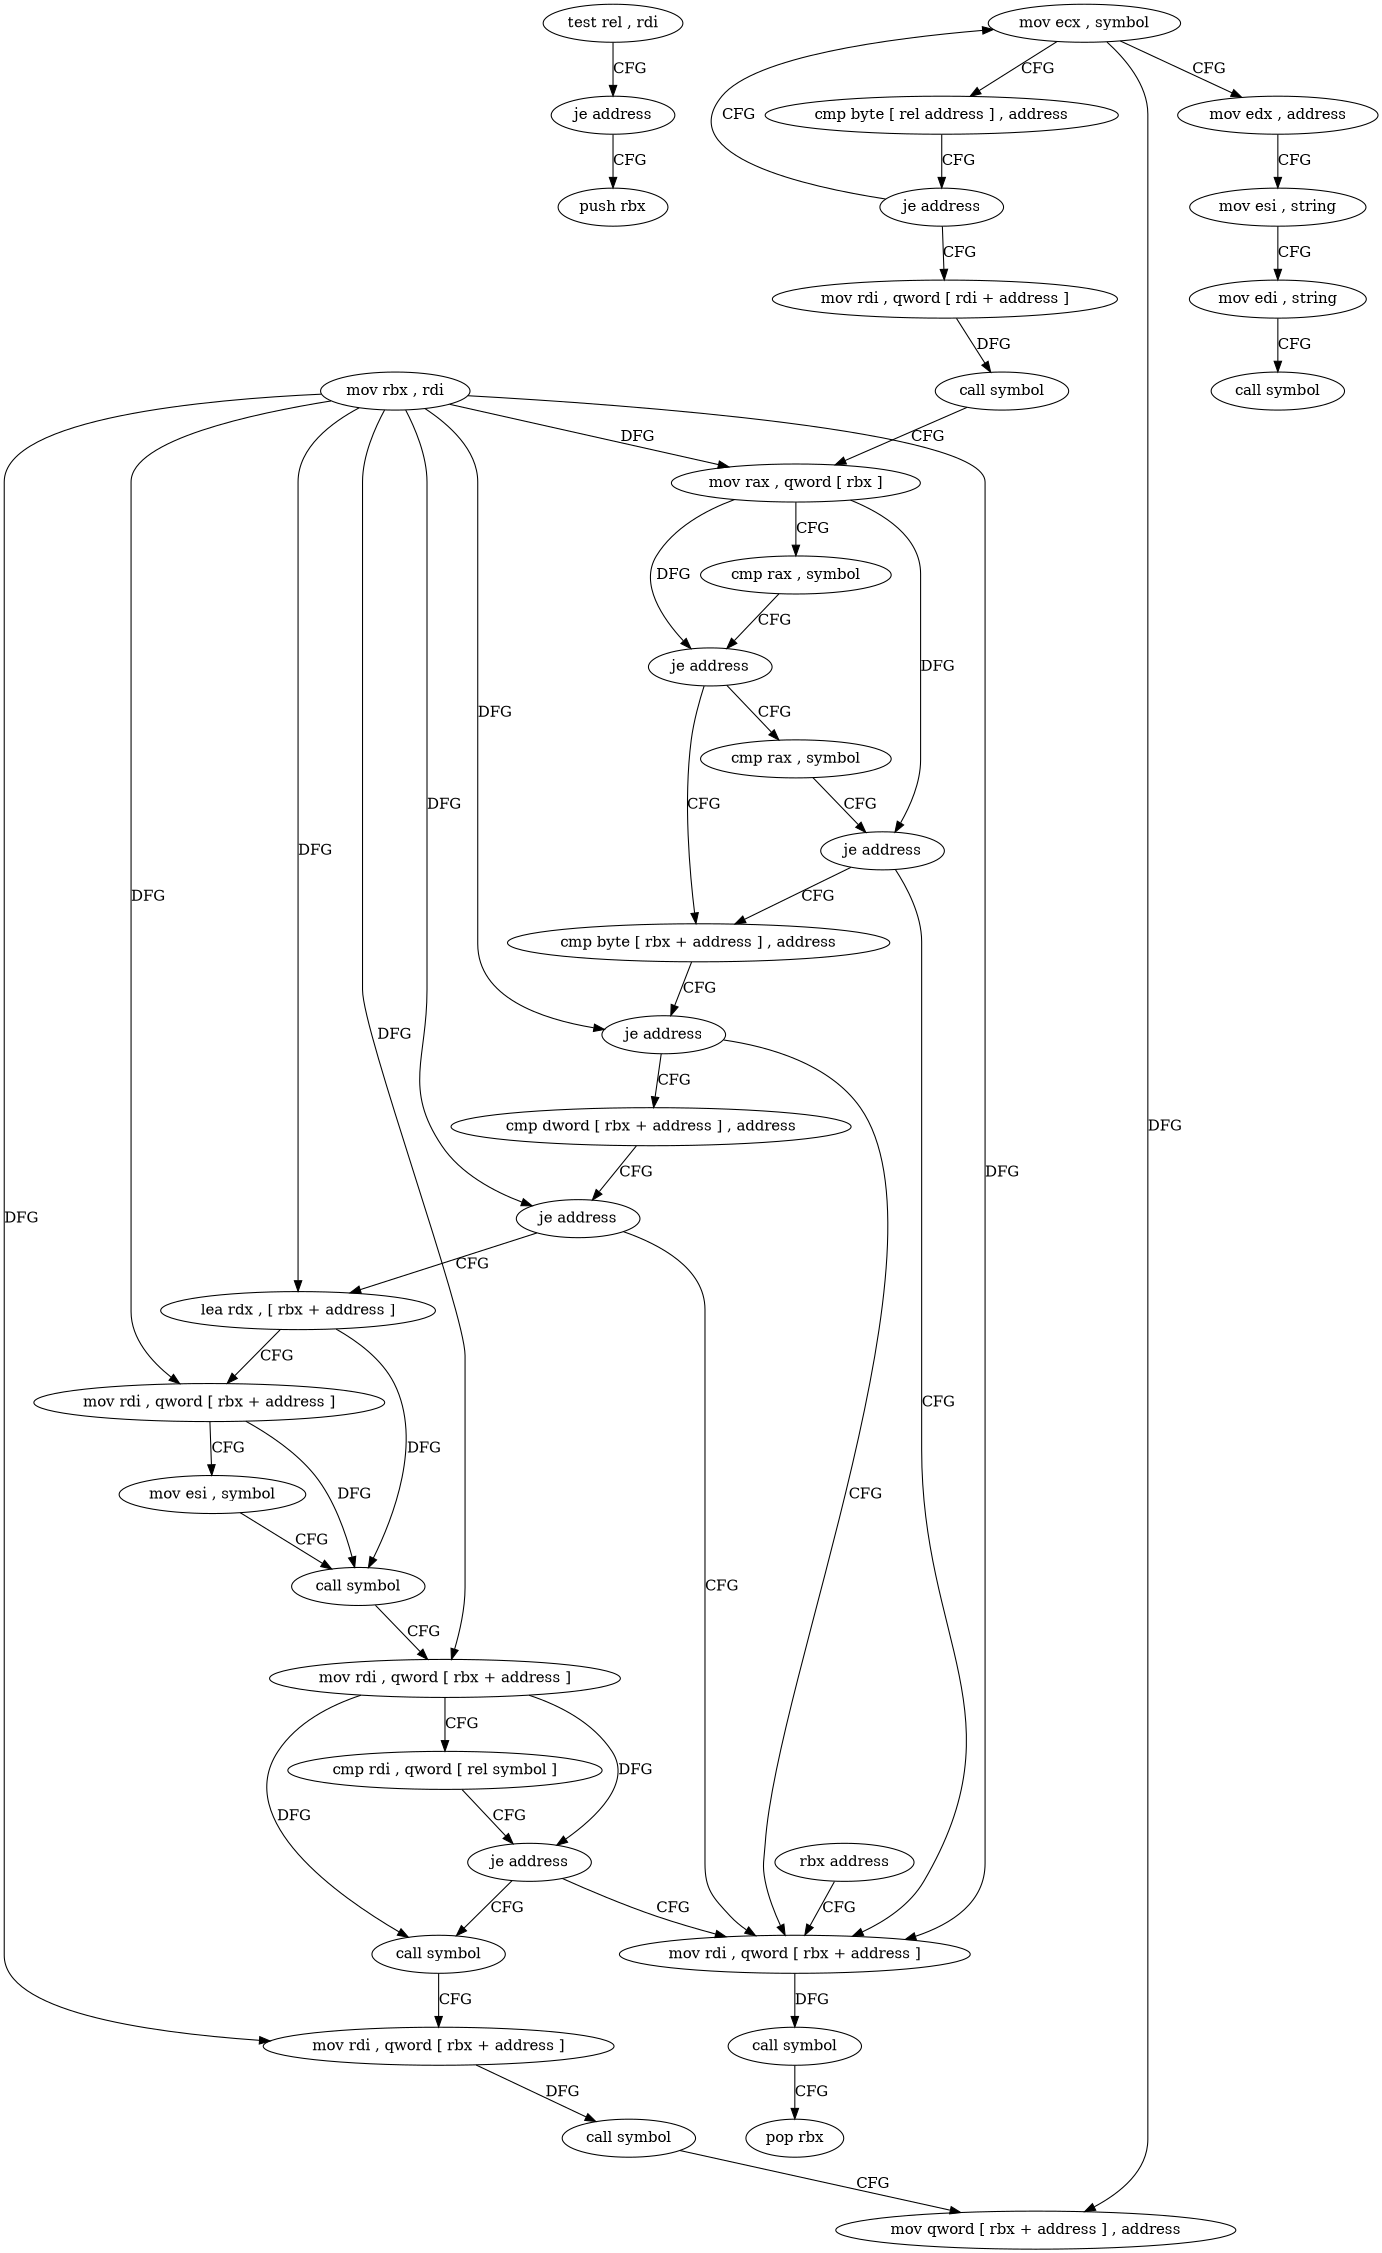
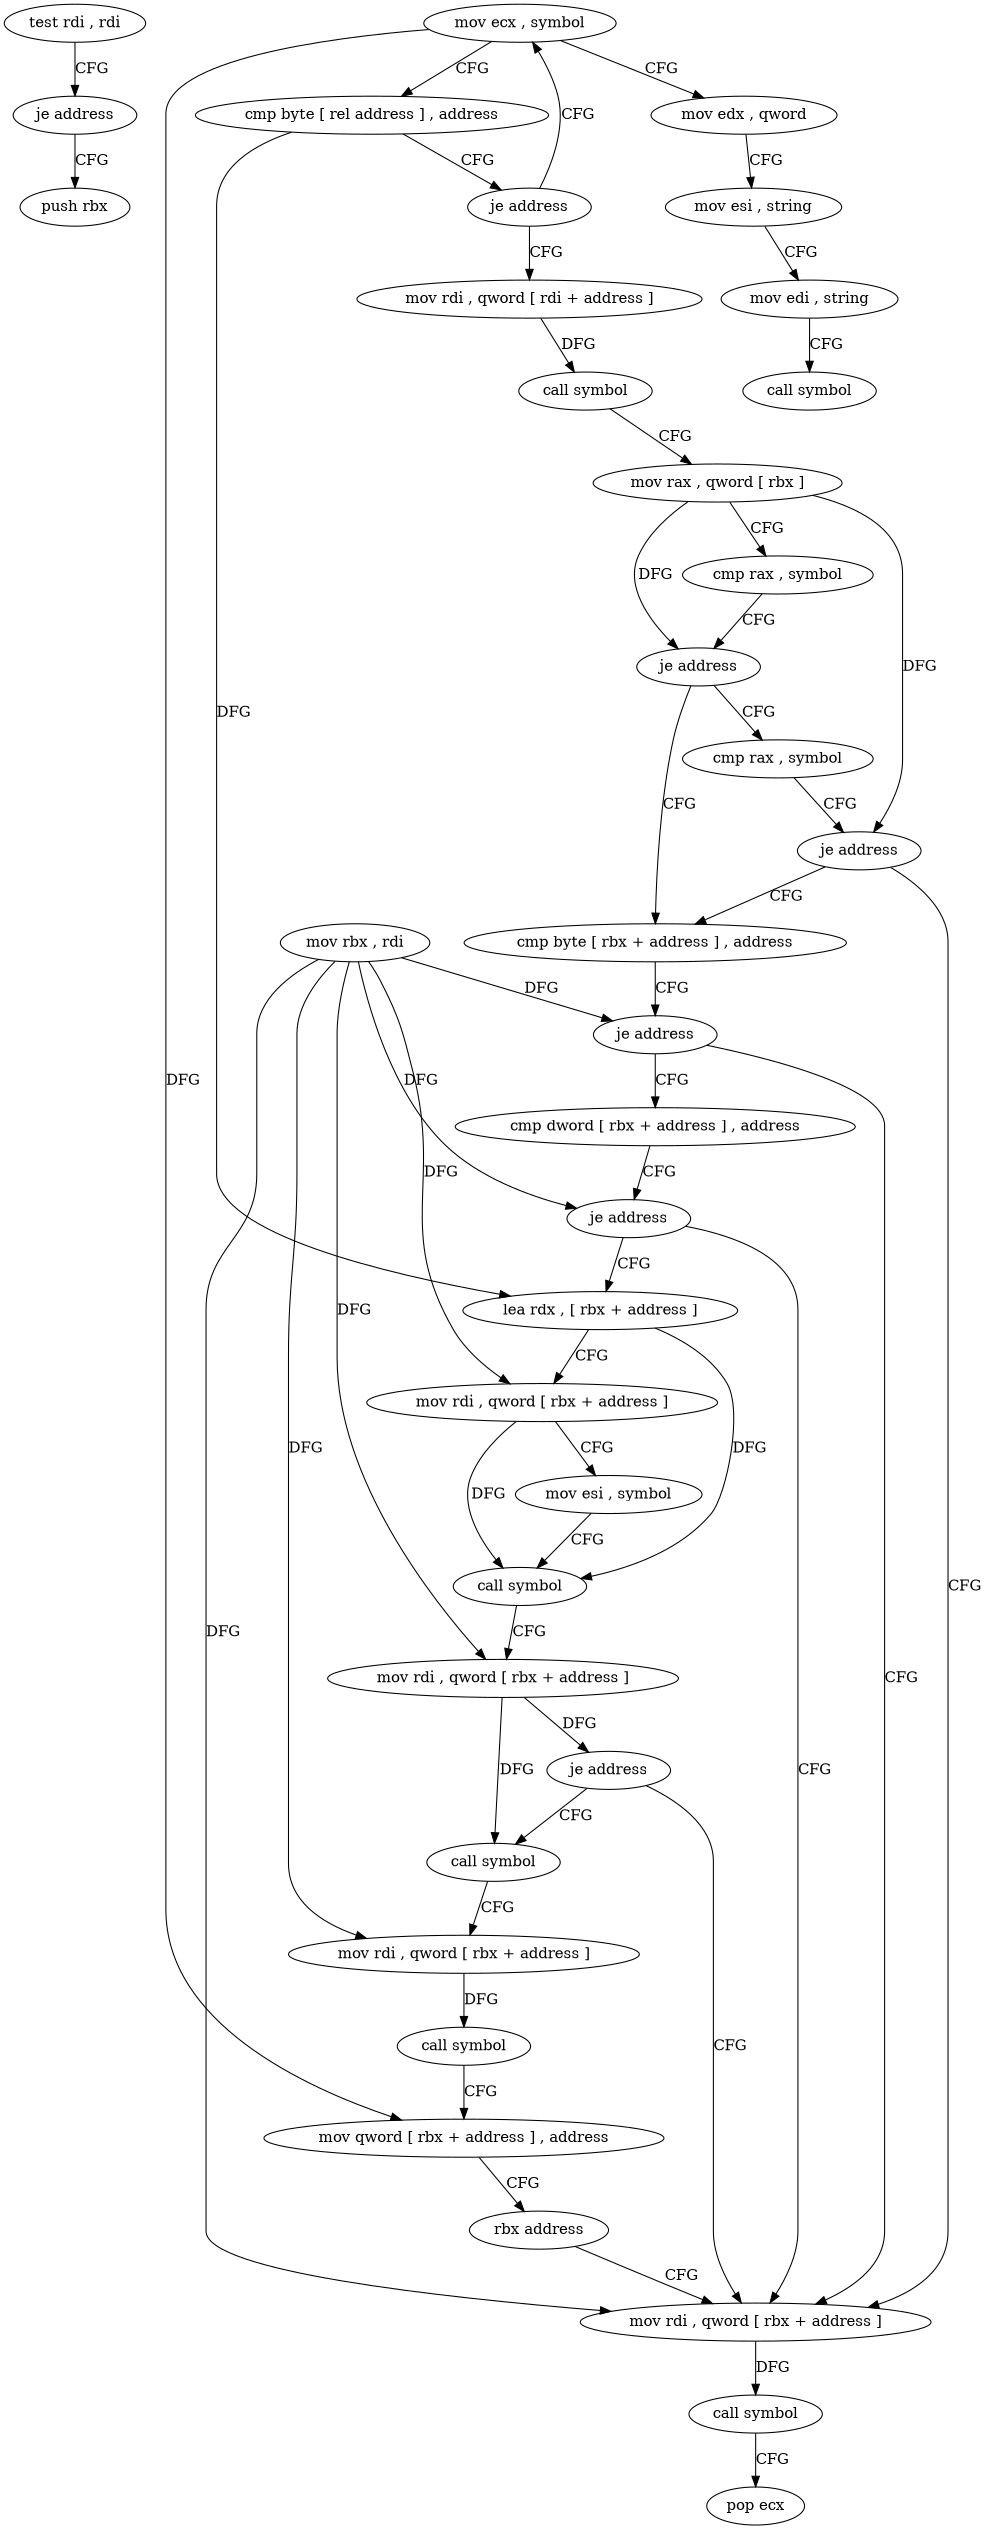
(613, 23) -> (75, 23)
(1278, 115) -> (744, 115)
(584, 434) -> none
(298, 831) -> (217, 794)
(445, 1770) -> none
(795, 2138) -> (756, 2506)
none -> (498, 2180)
